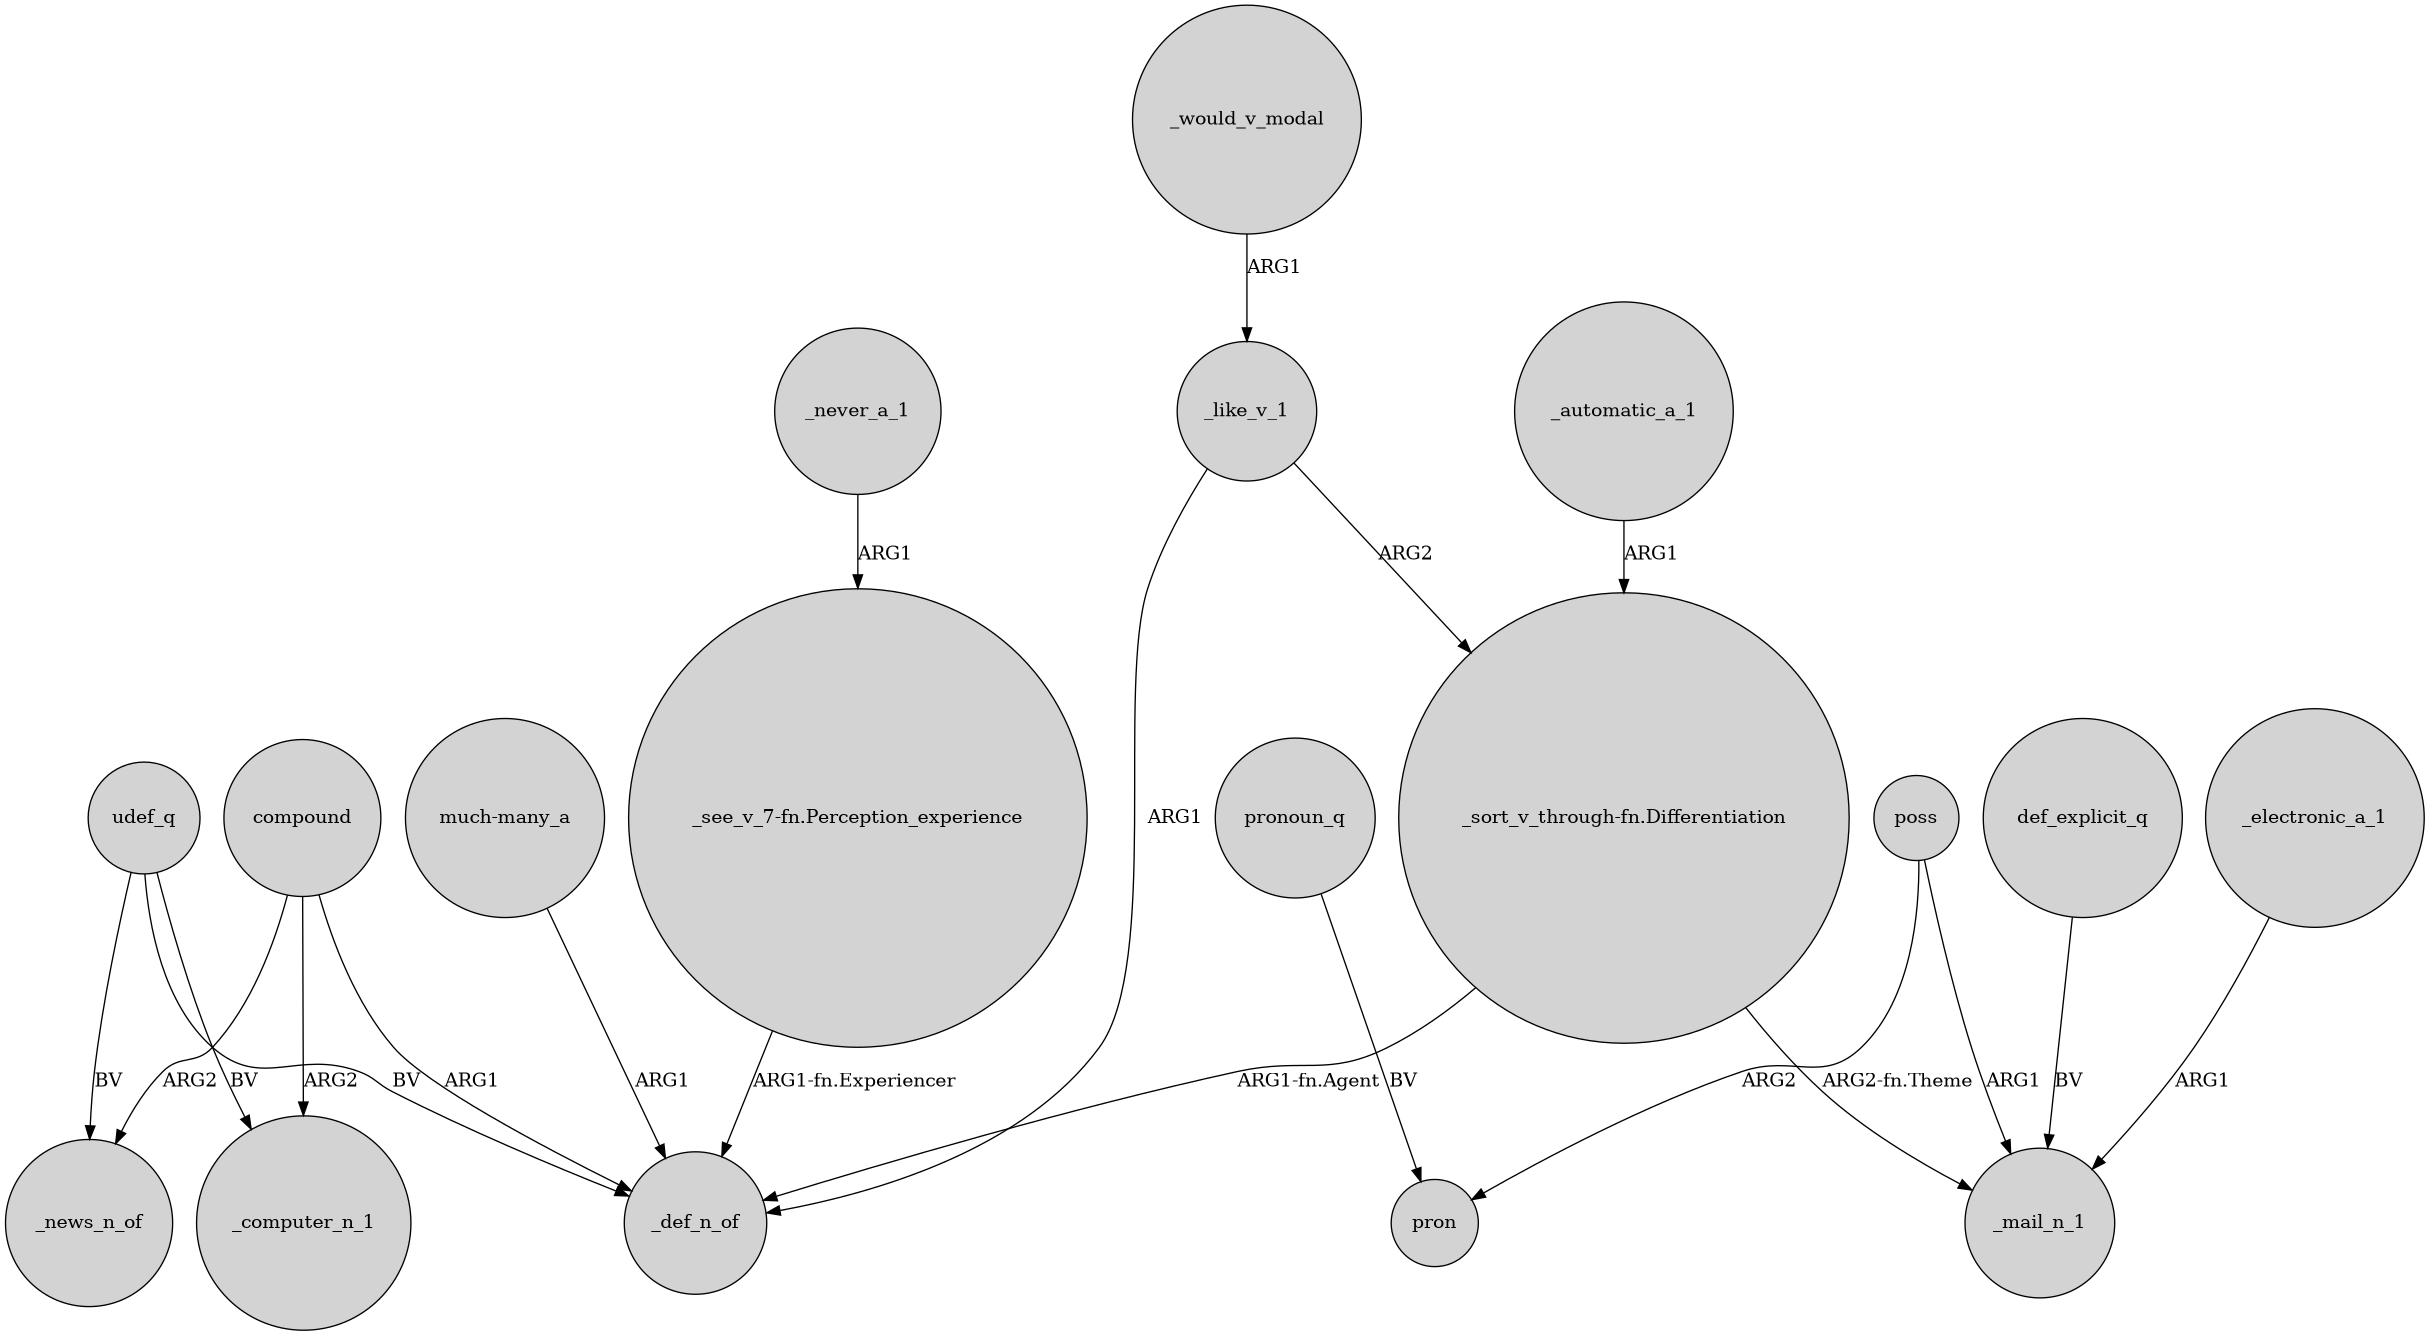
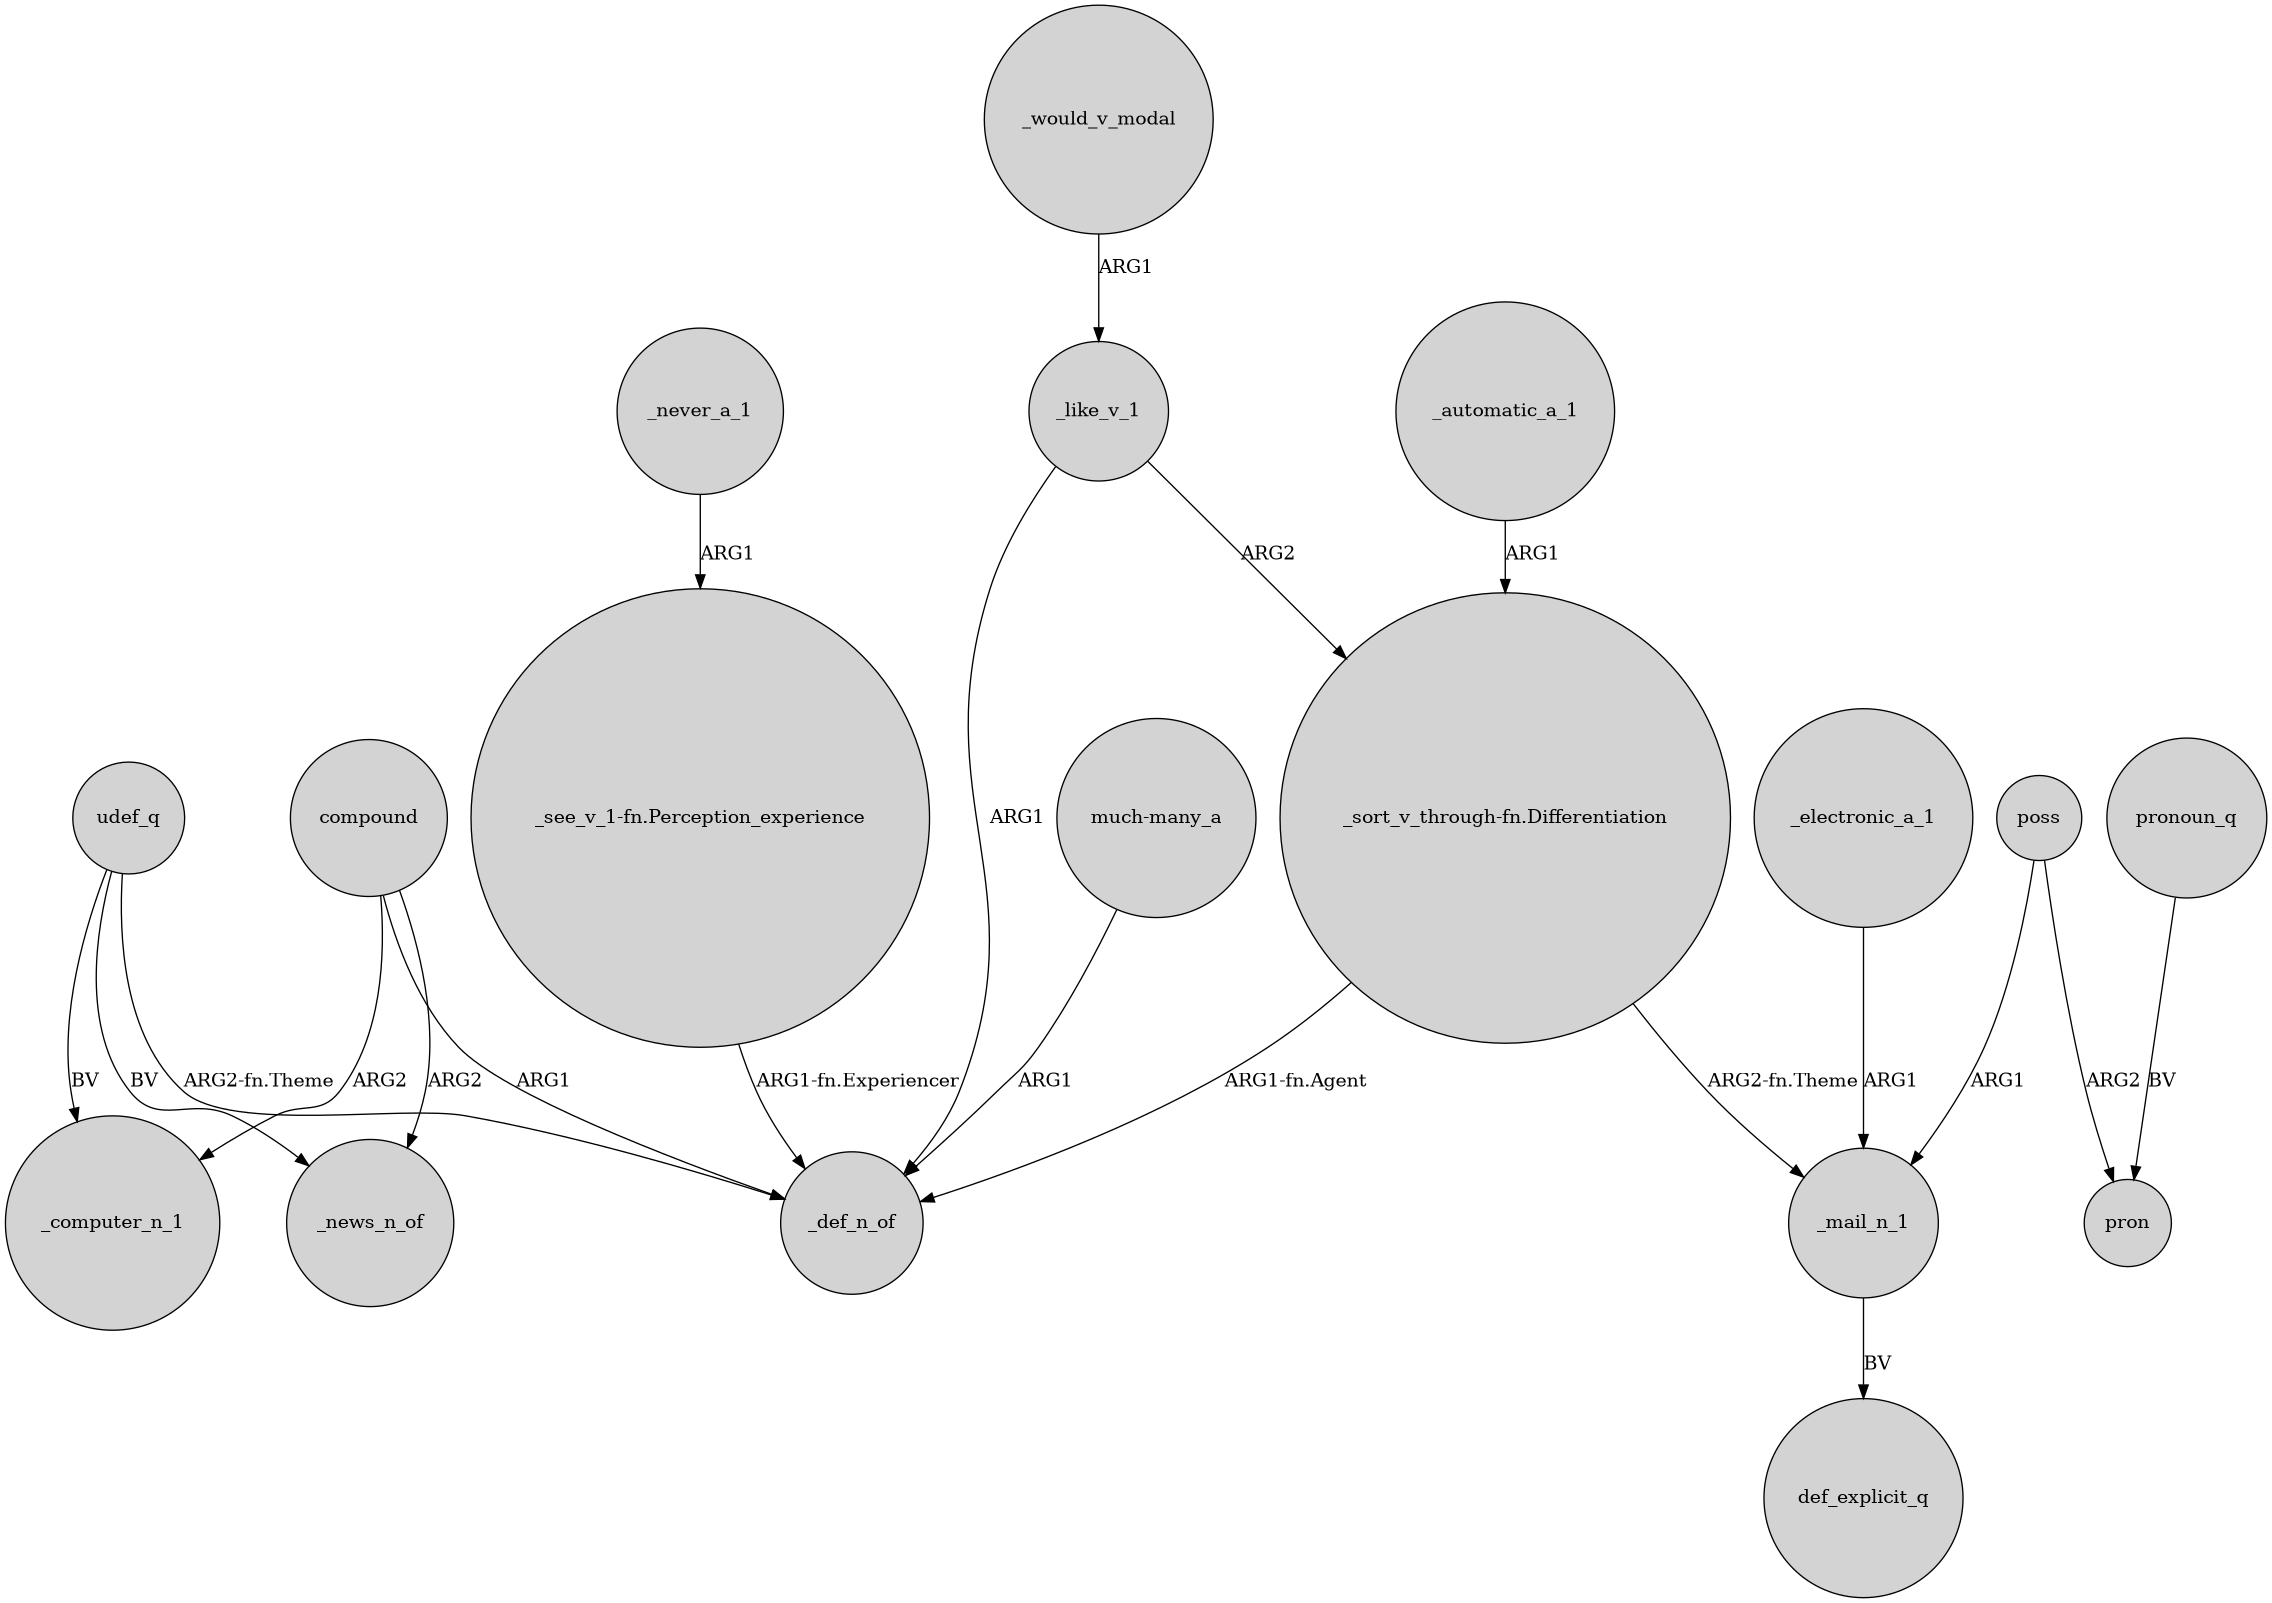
(858, 818) -> (700, 818)
(2061, 1026) -> (1863, 1341)
(406, 1082) -> (259, 1082)
